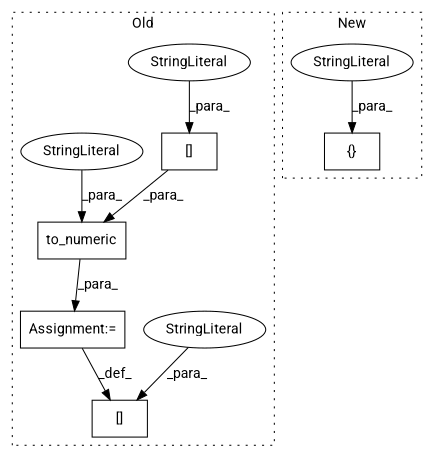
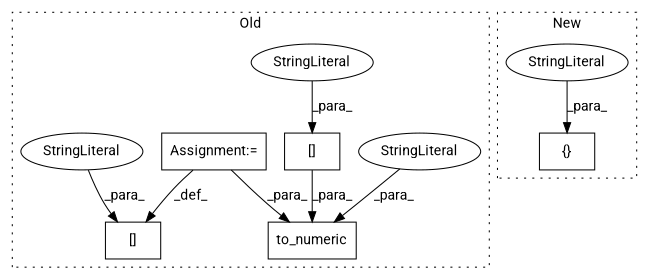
(78, 280) -> (256, 193)
